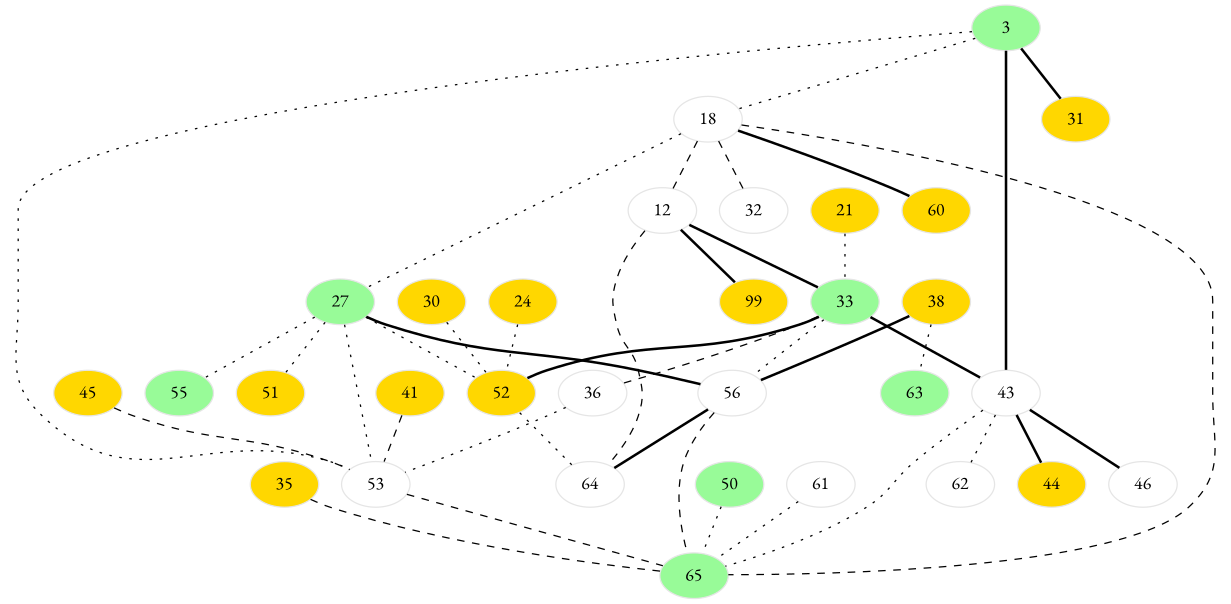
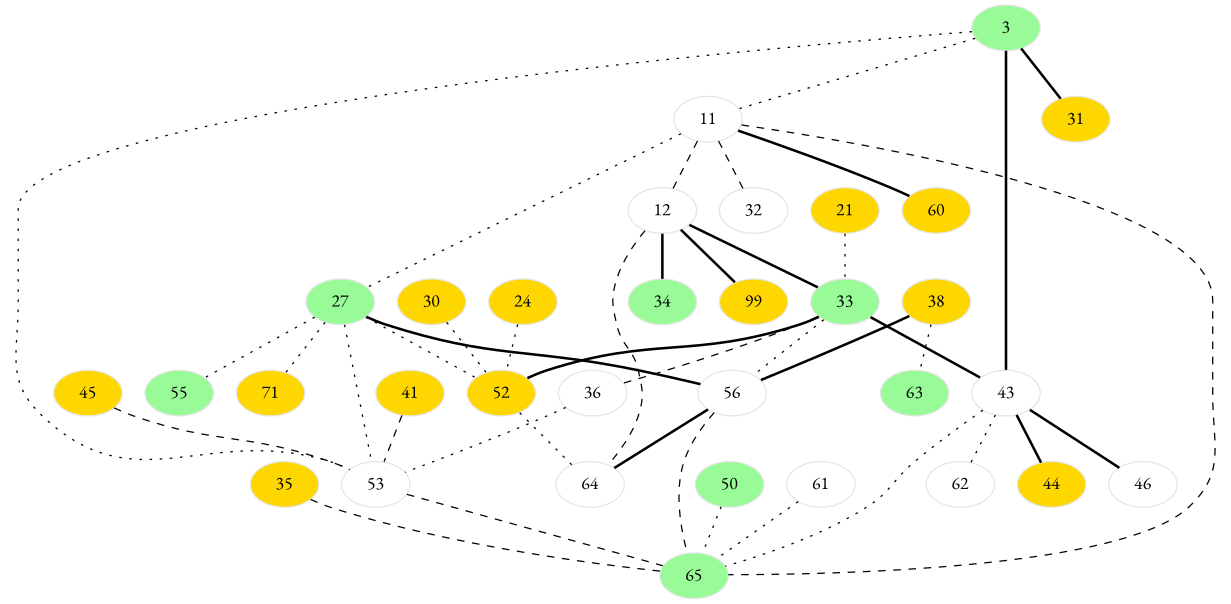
(708, 119) -> (708, 119)
none -> (662, 302)
(271, 393) -> (271, 393)
